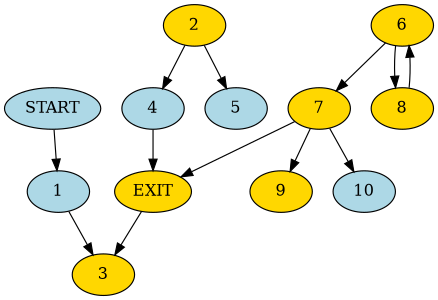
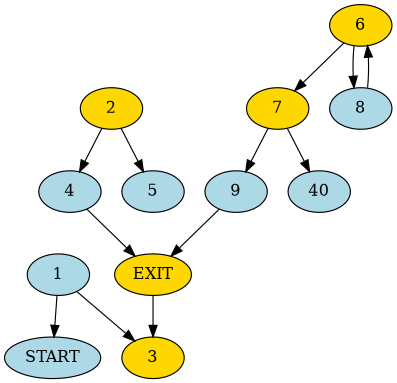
(402, 108) -> (361, 108)
(55, 144) -> (56, 311)
(243, 147) -> (199, 228)
(281, 192) -> (236, 192)
(364, 192) -> (319, 192)
